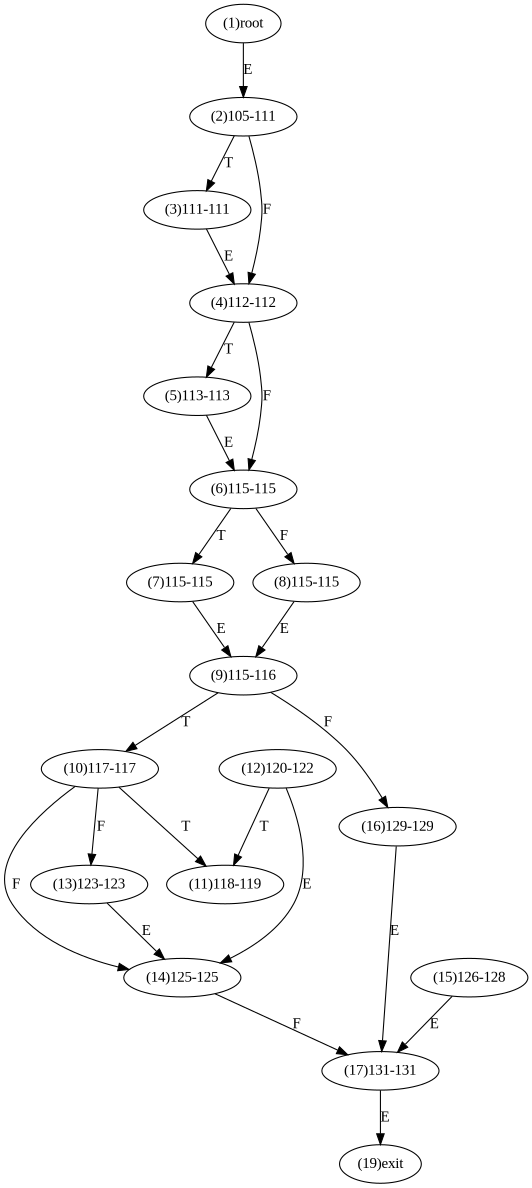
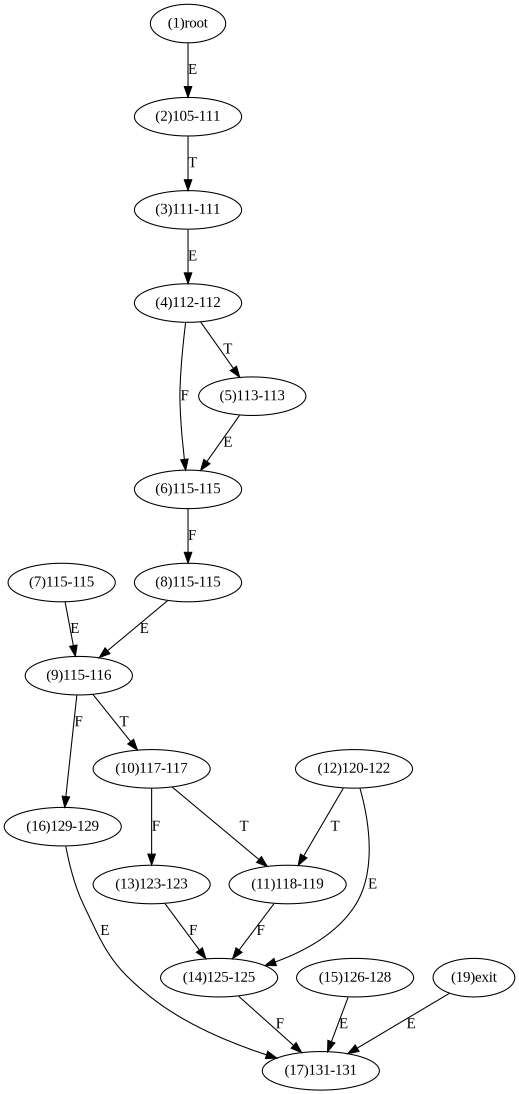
(262, 204) -> none
(215, 531) -> none
(8, 895) -> (257, 927)
(146, 931) -> (193, 931)
(380, 1112) -> (403, 1021)
